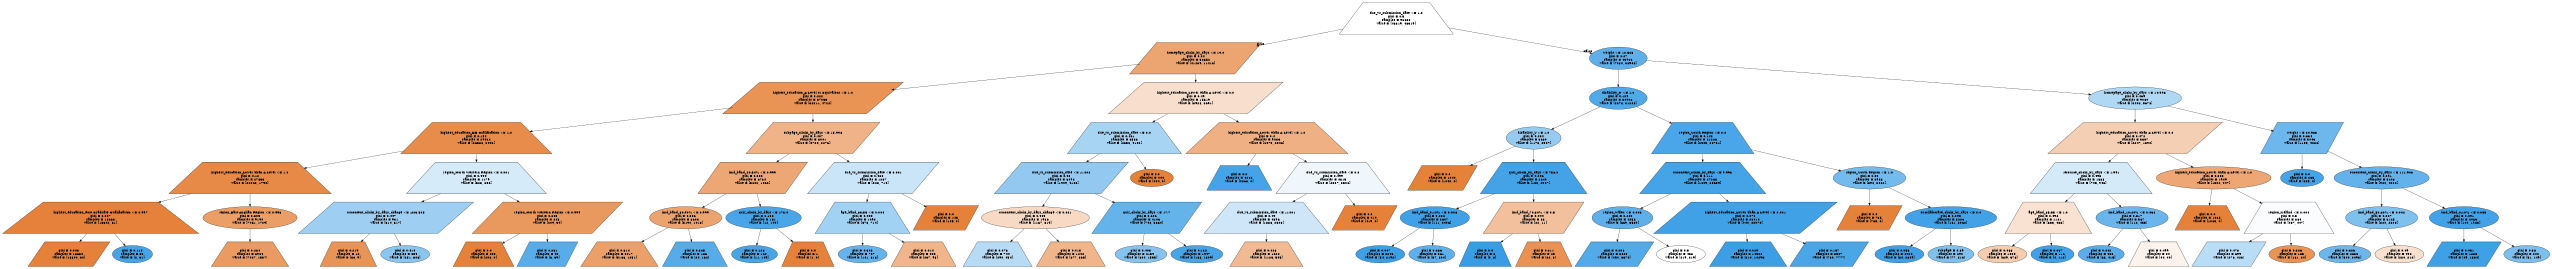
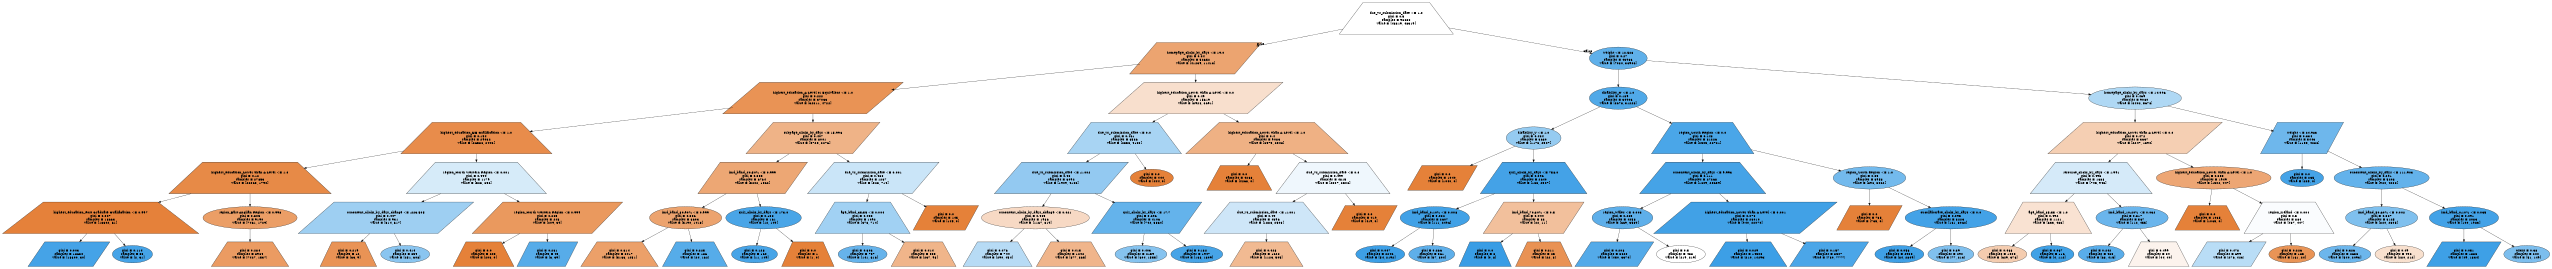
(1239, 178) -> (1239, 178)
(69, 254) -> (69, 254)
(1951, 254) -> (1951, 254)
(2527, 254) -> (2527, 254)
